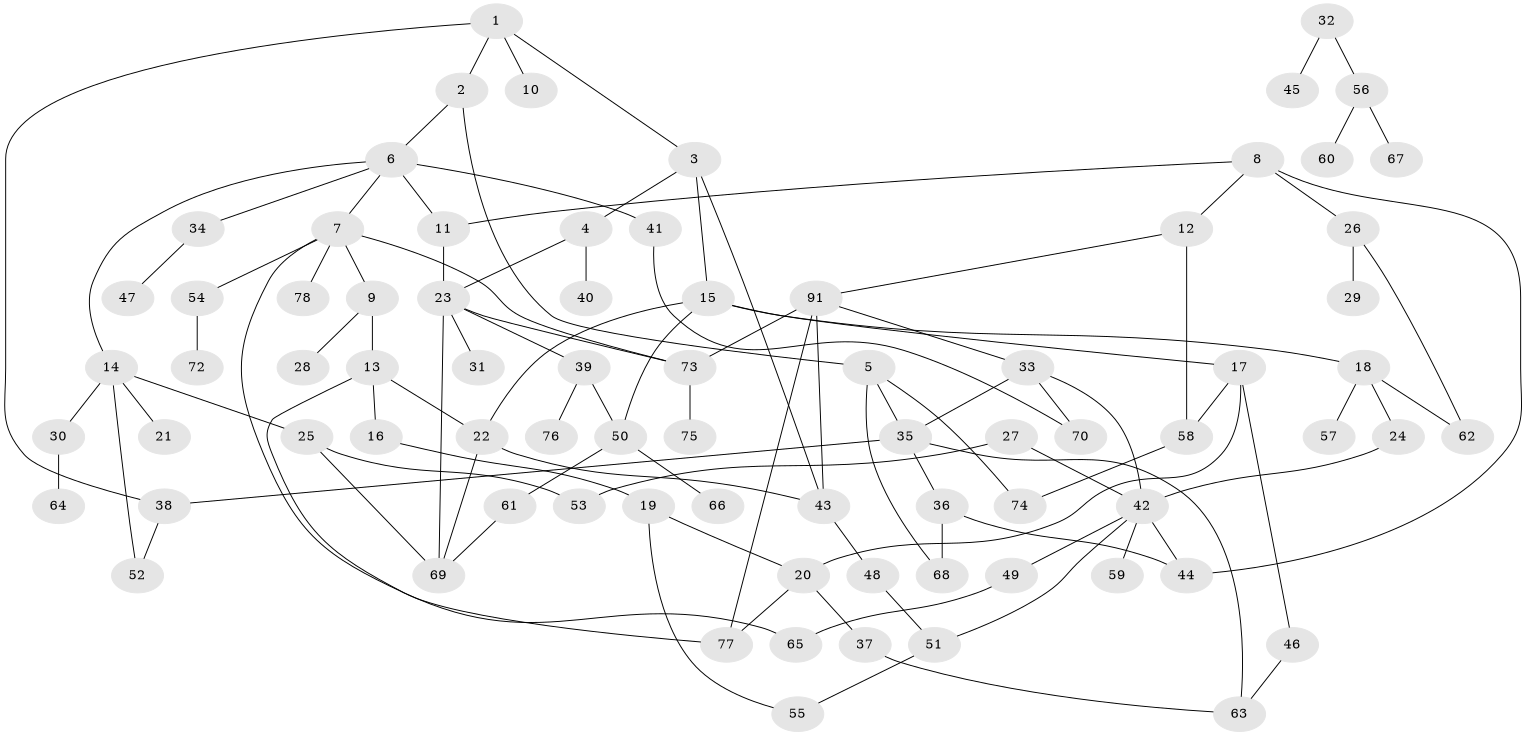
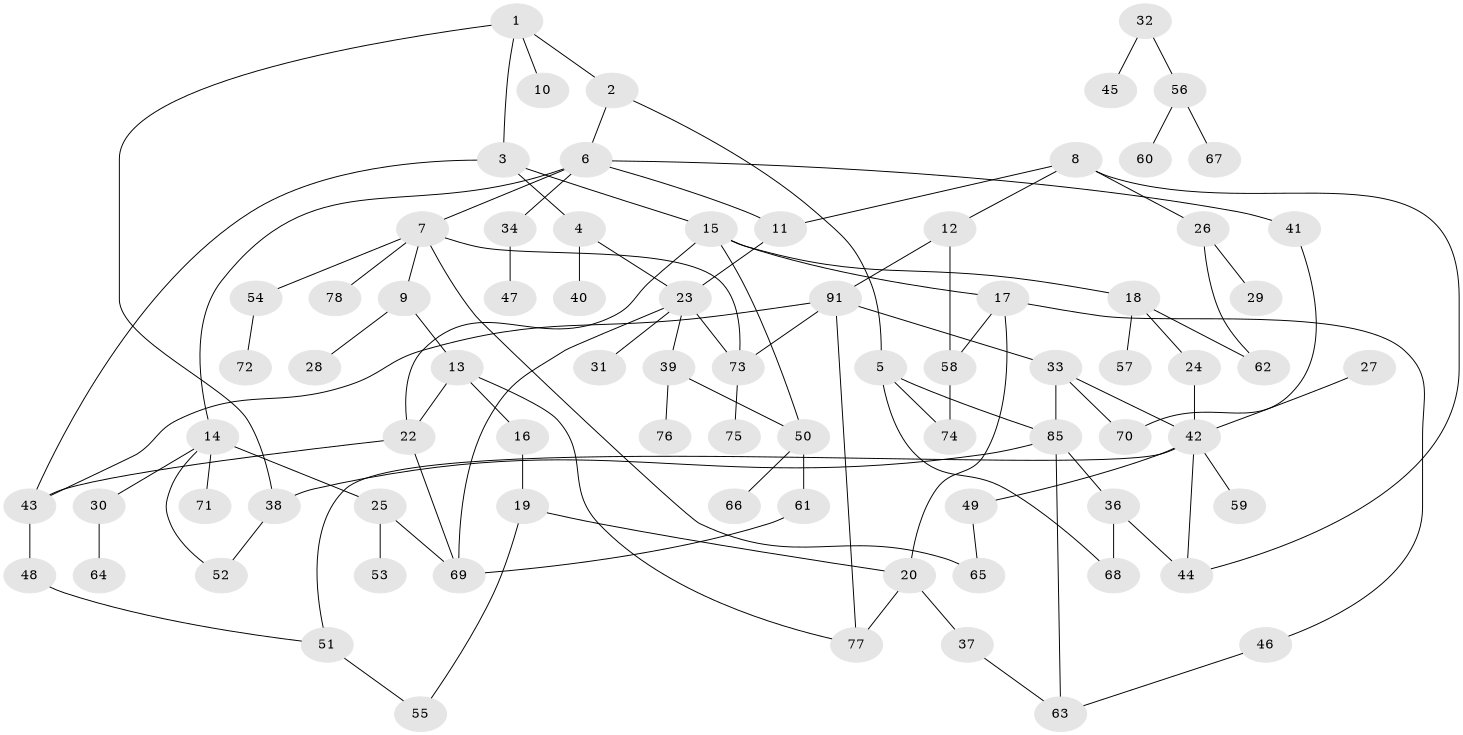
(164, 437) -> (205, 506)
(906, 437) -> (1056, 437)
(793, 466) -> none
